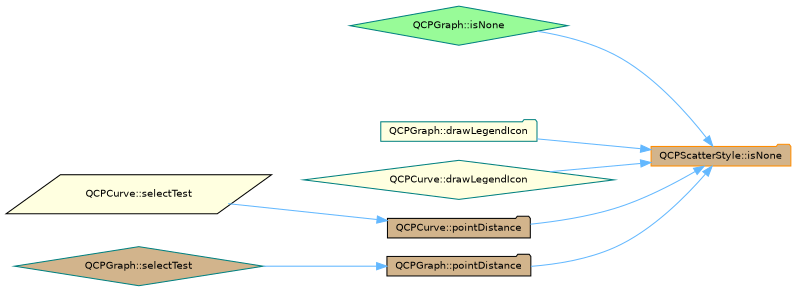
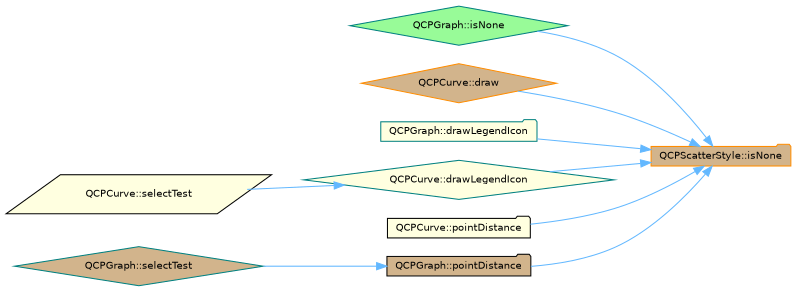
none -> (459, 83)
(303, 212) -> (291, 187)
(459, 228) -> (459, 228)
